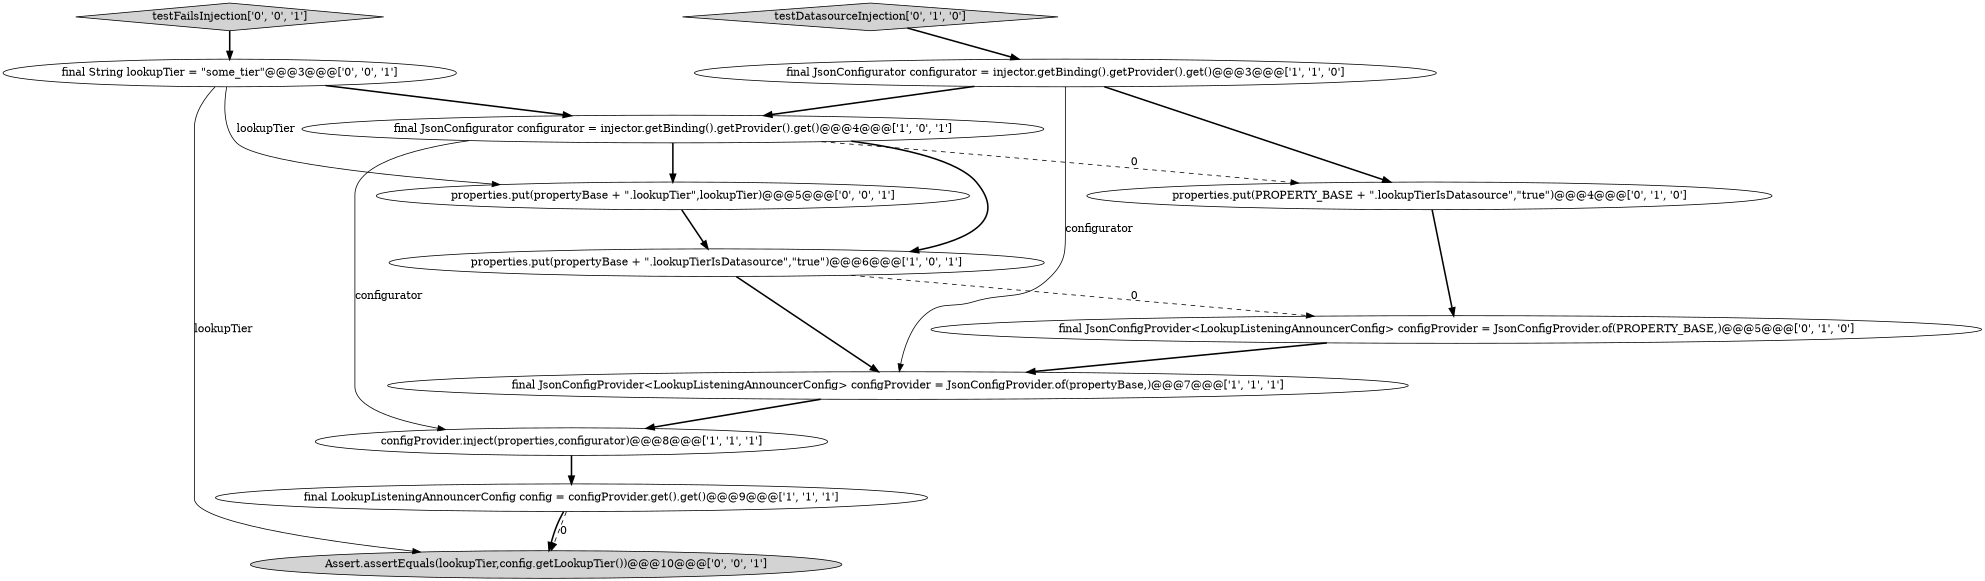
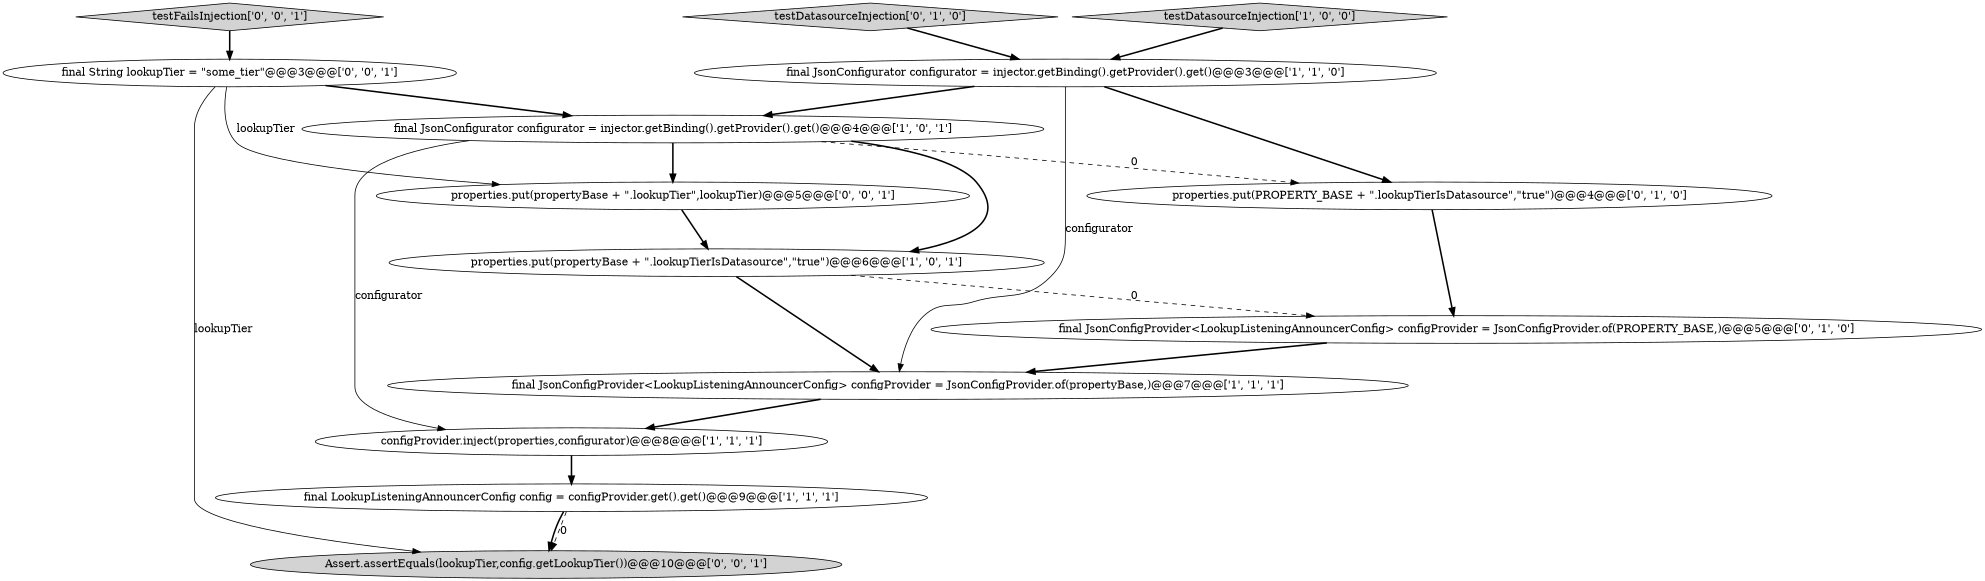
none -> (1260, 17)
